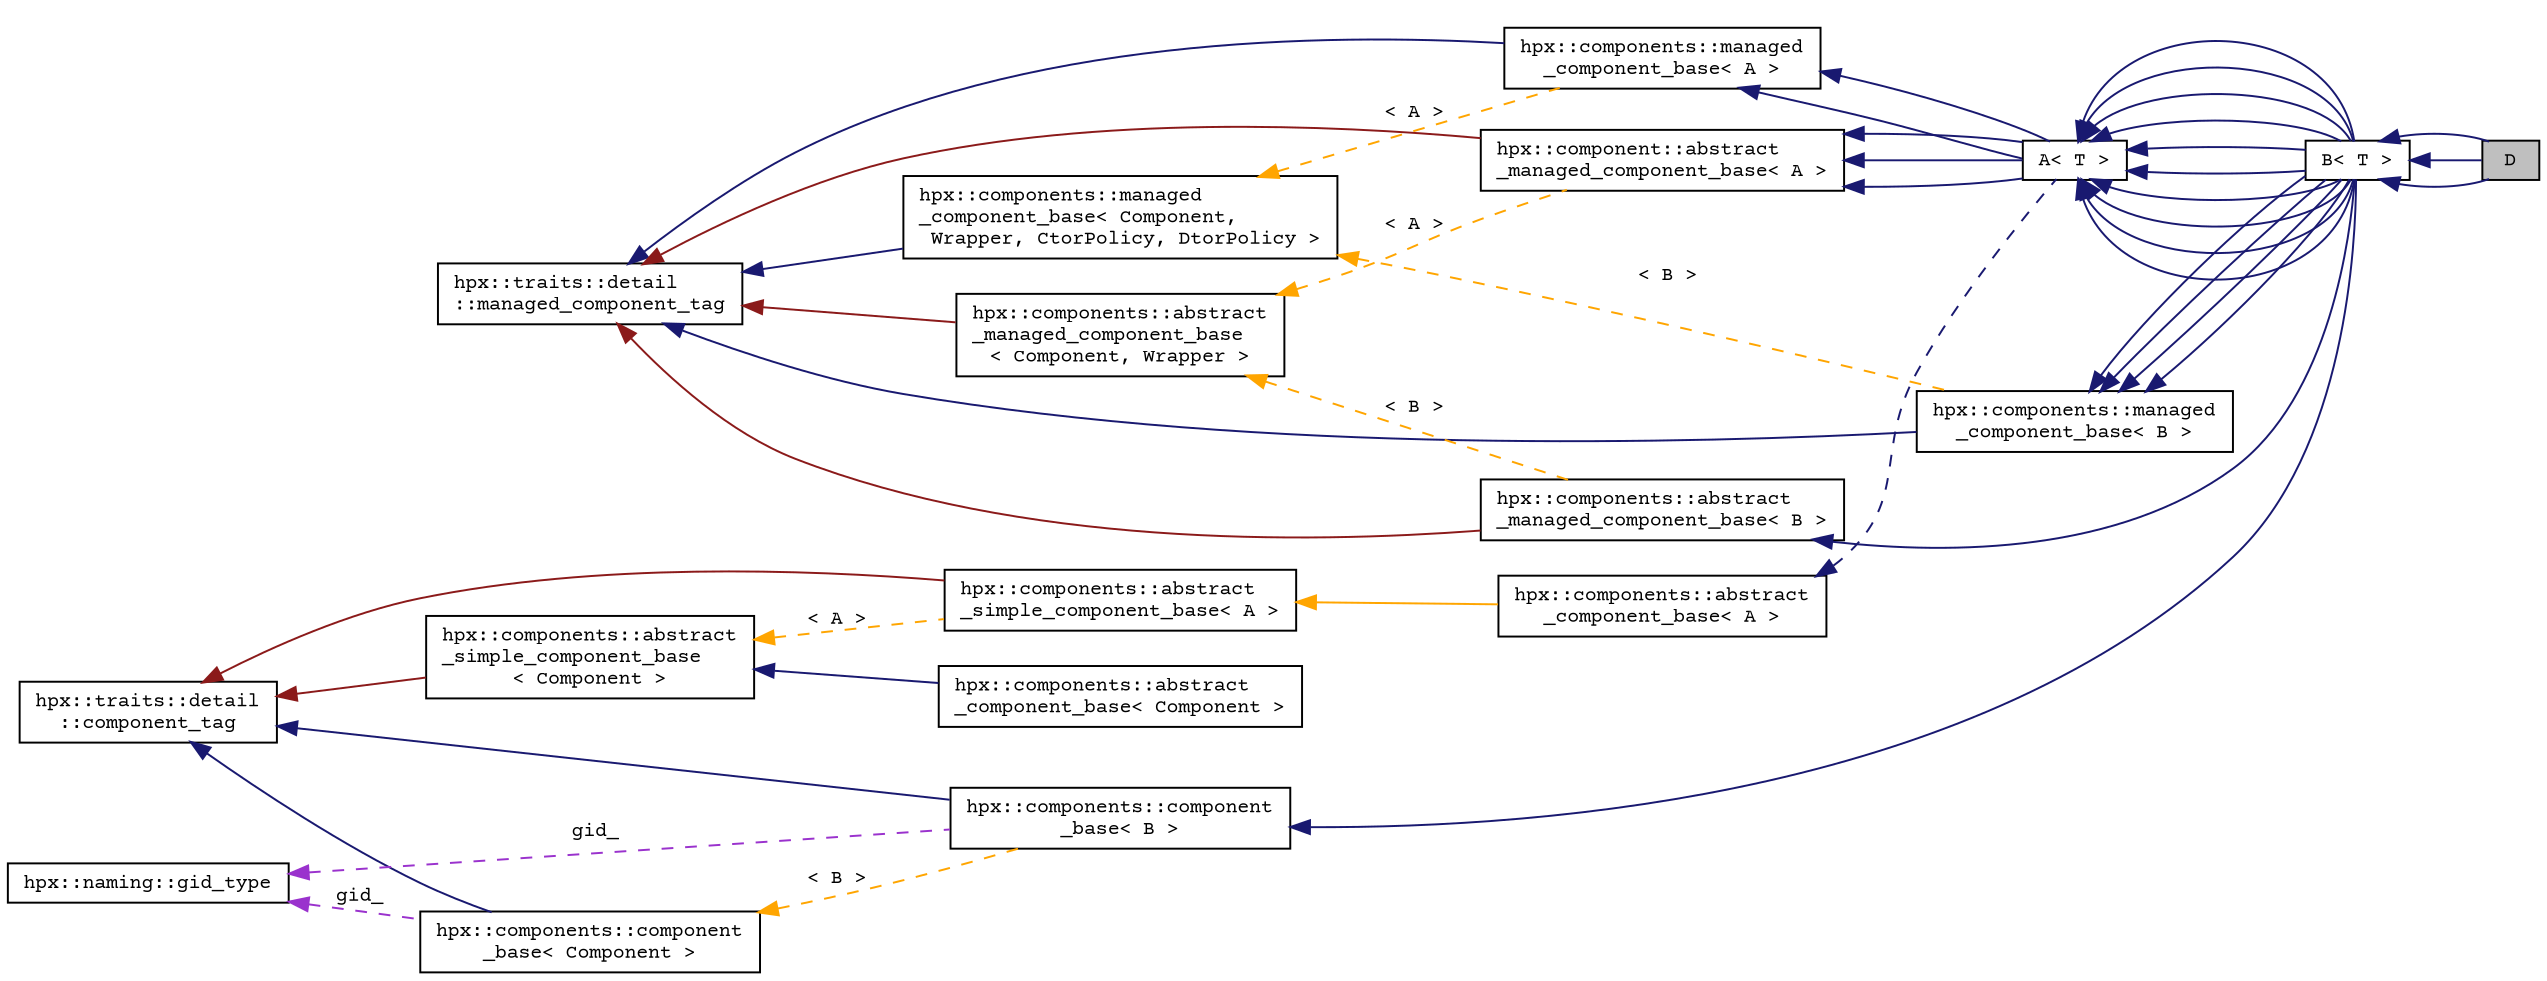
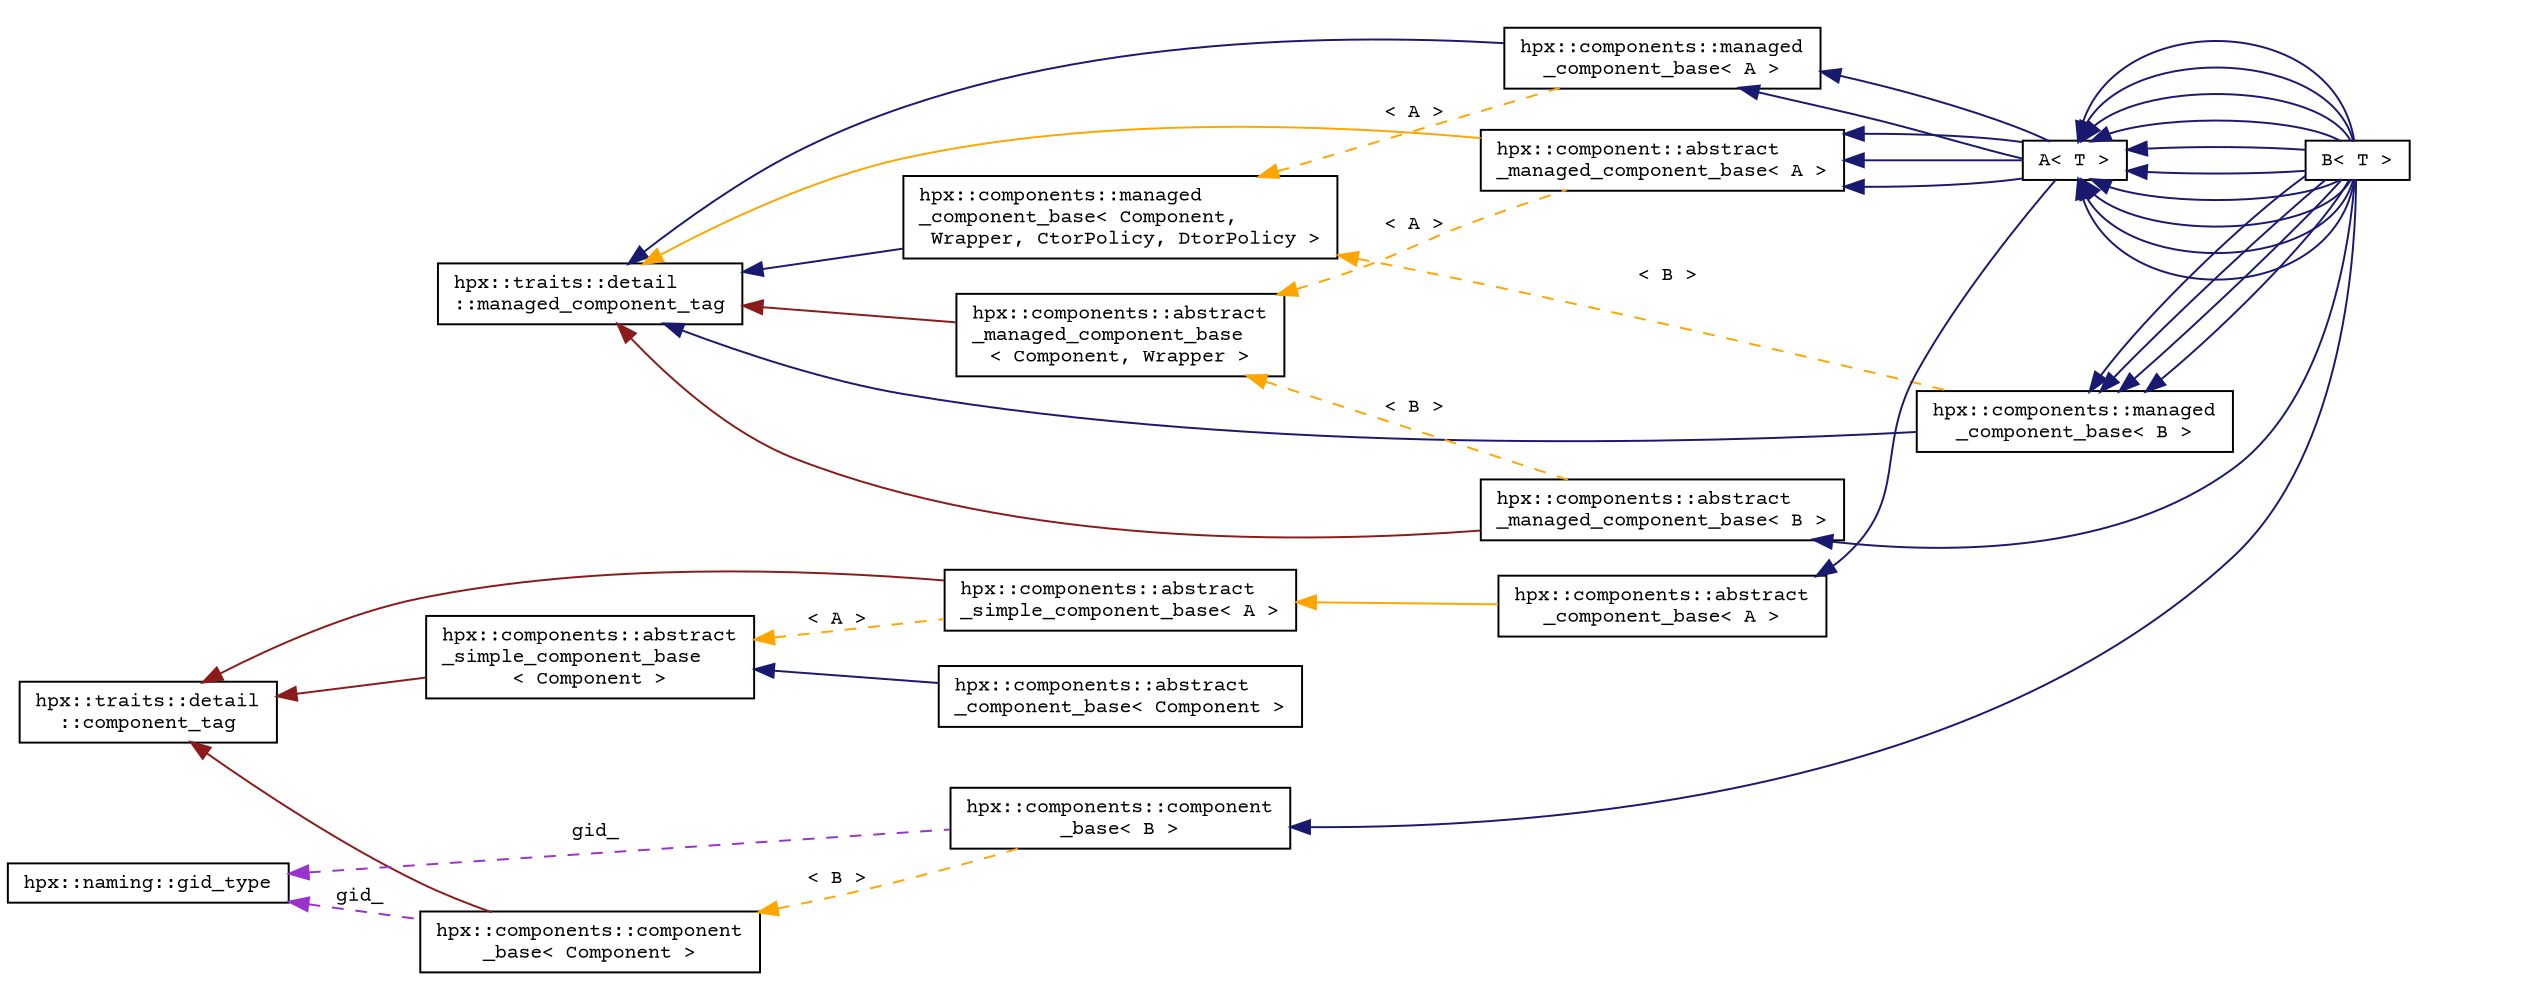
(1061, 135) -> (1061, 135)
(2511, 160) -> none
(1922, 363) -> (1922, 363)
(623, 764) -> none
(344, 842) -> (344, 842)
